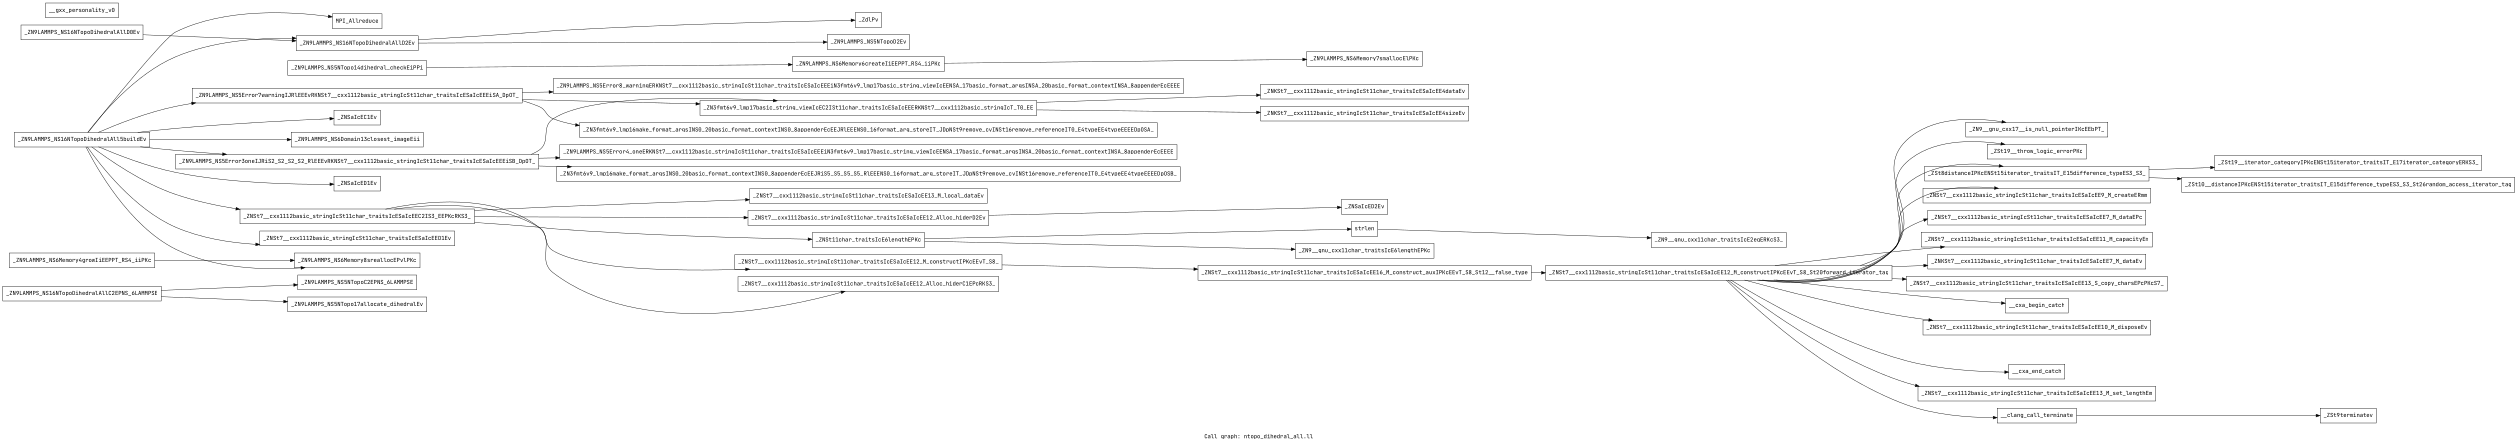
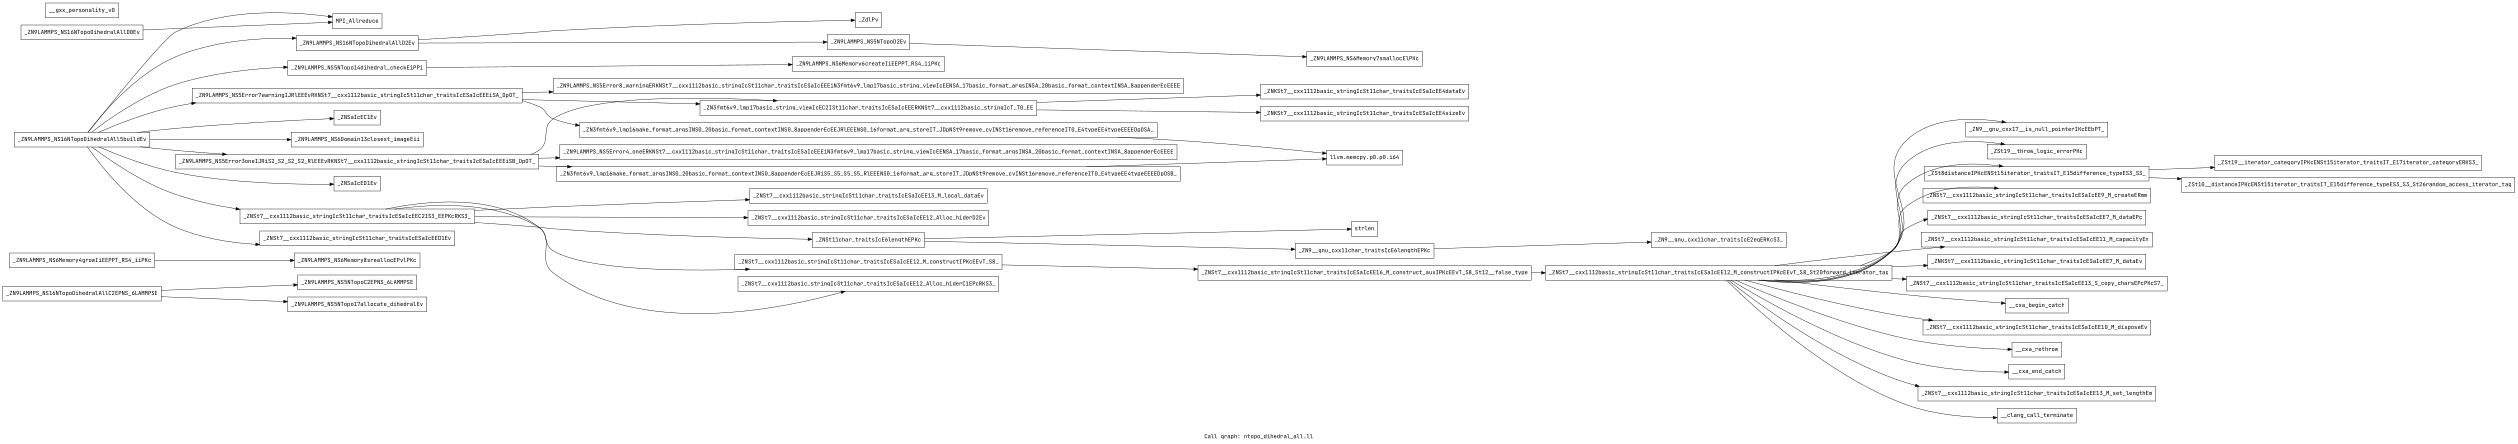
(218, 38) -> (236, 26)
(1124, 61) -> (1106, 50)
none -> (1365, 158)
(1365, 207) -> none
(1512, 233) -> (1541, 245)
(171, 247) -> (182, 83)
none -> (2037, 350)
(2348, 416) -> none
